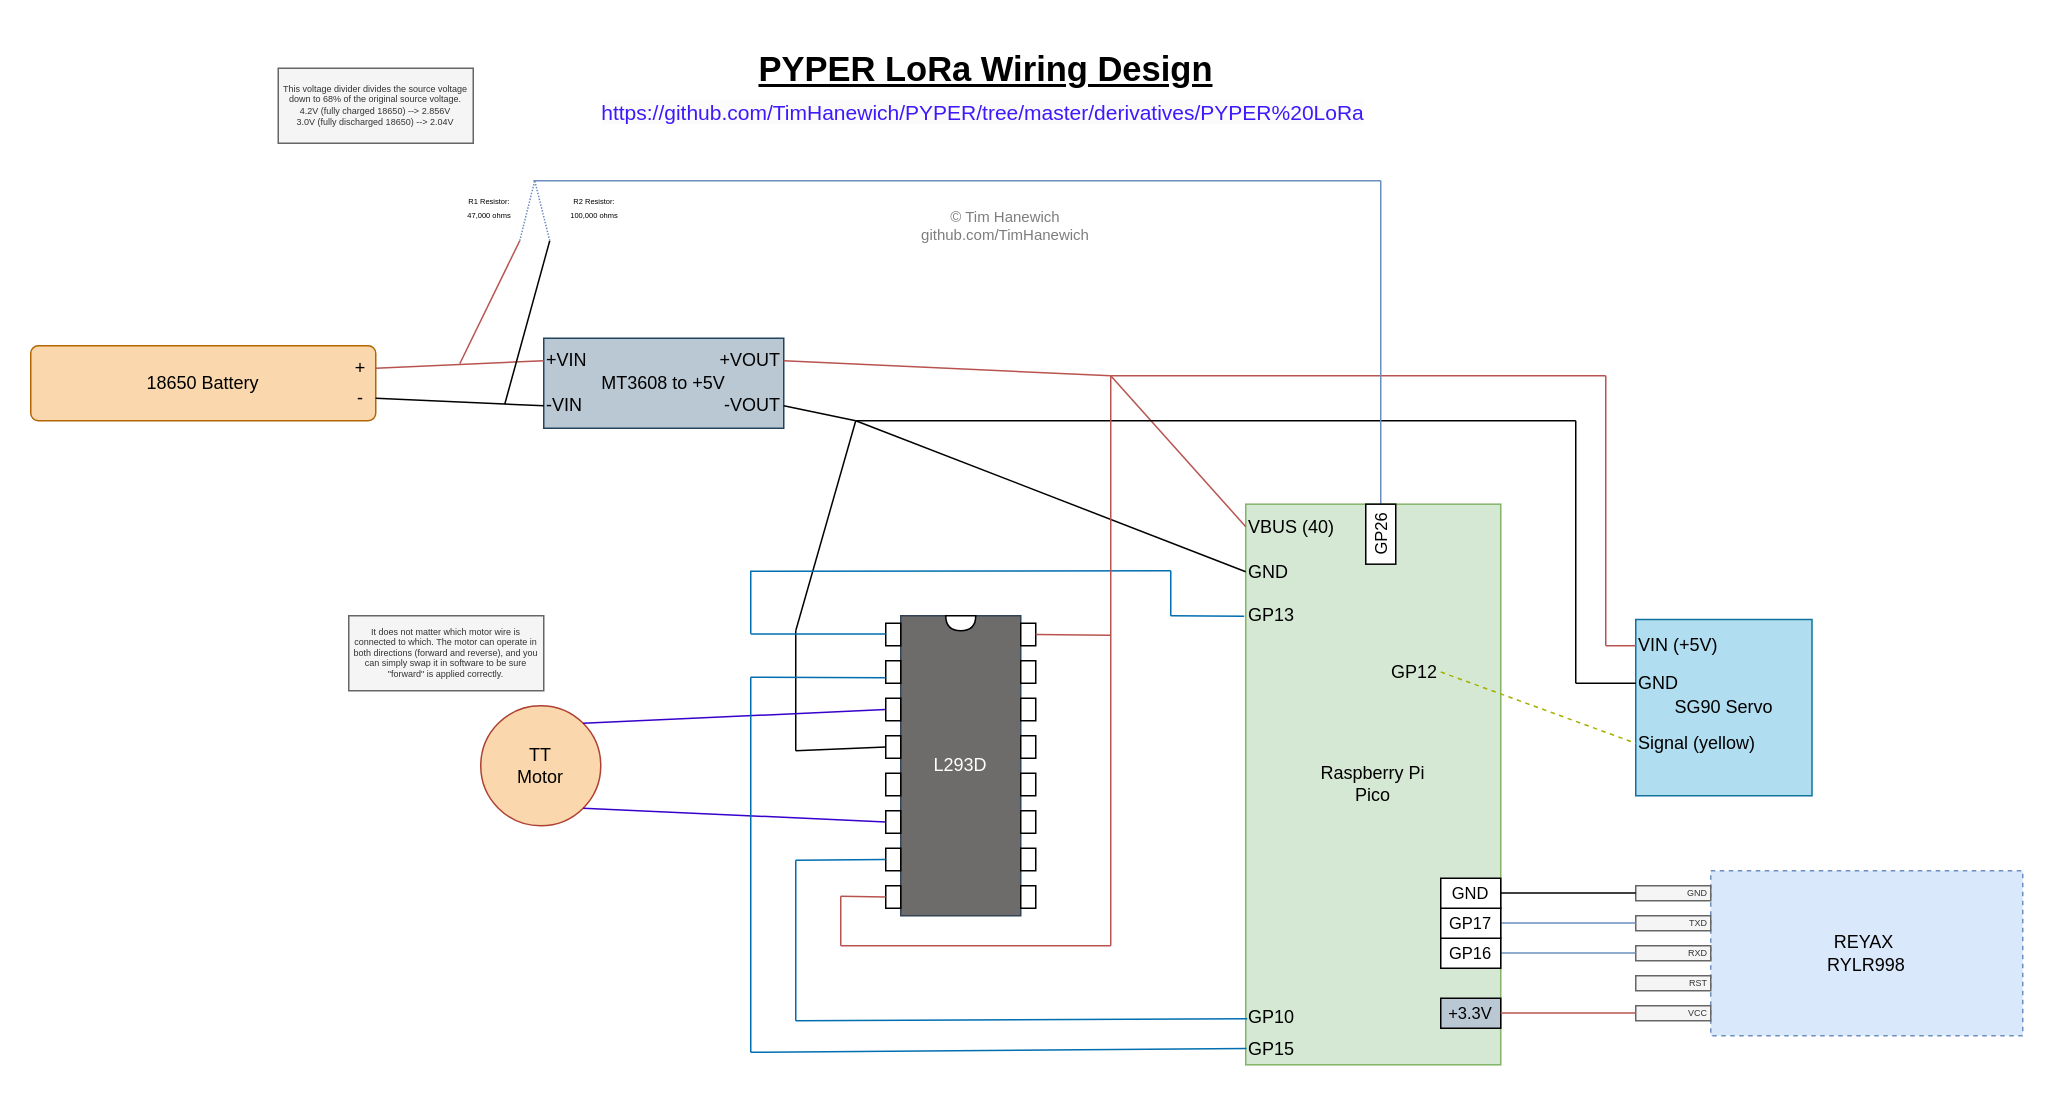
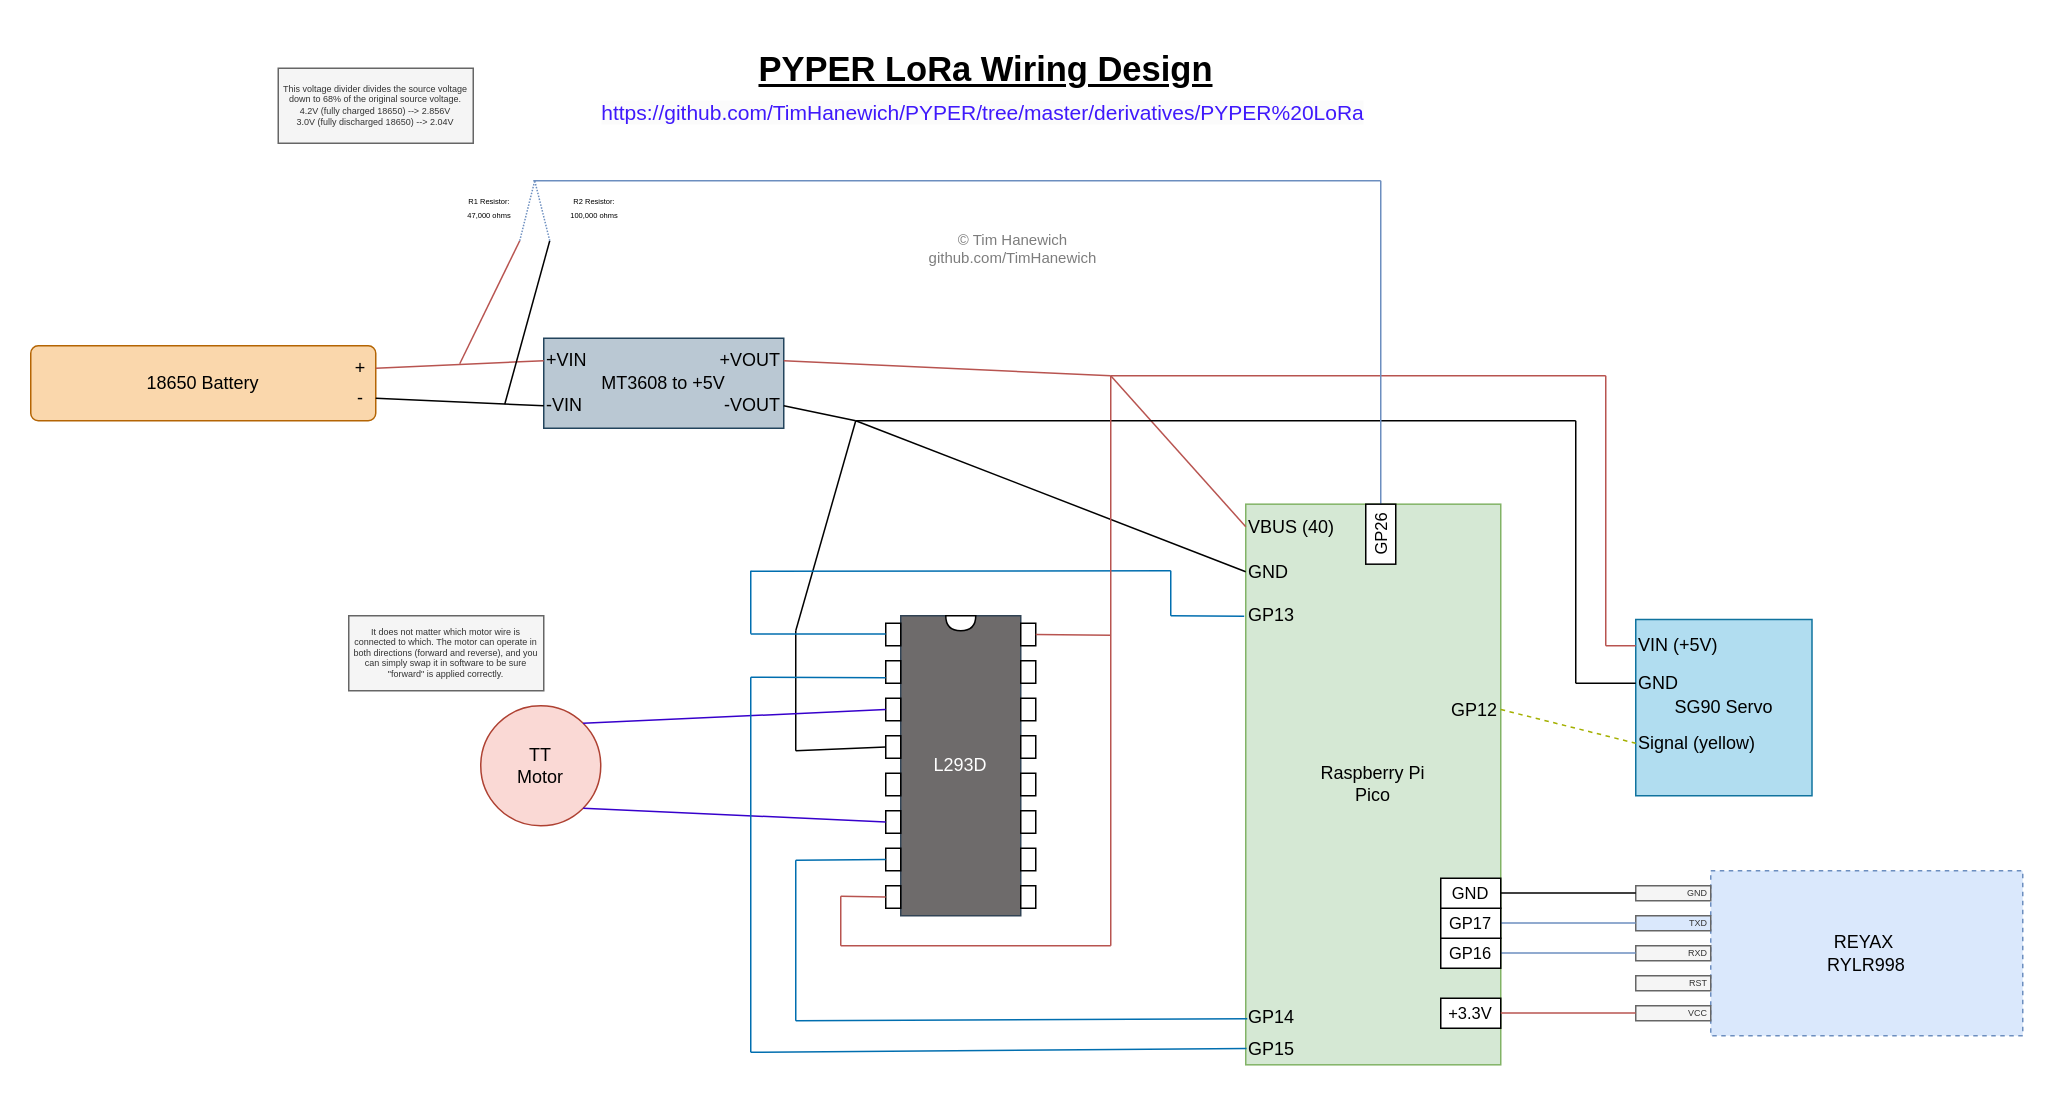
(1006, 226) -> (1013, 248)
(1381, 672) -> (1441, 710)
(541, 766) -> (541, 766)
(1673, 923) -> (1673, 923)
(1471, 1013) -> (1471, 1013)
(1269, 1018) -> (1269, 1018)
